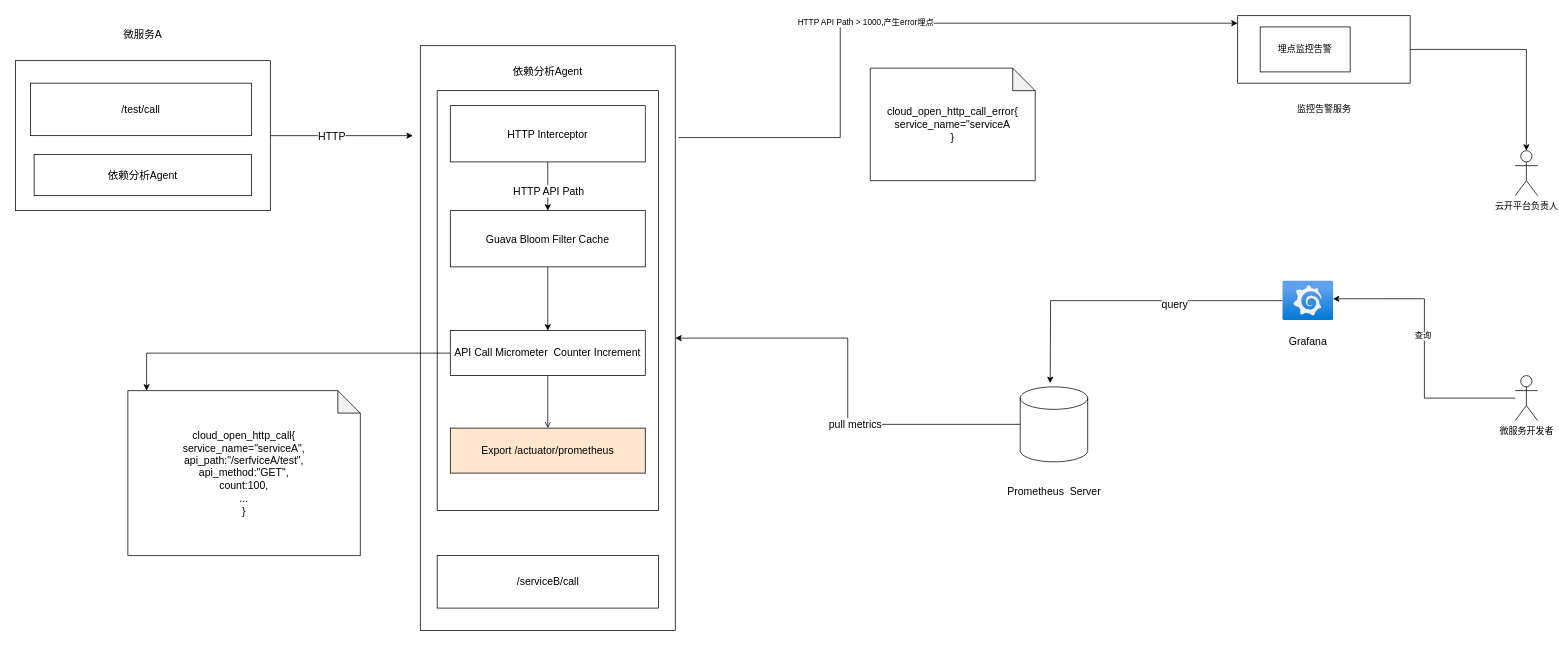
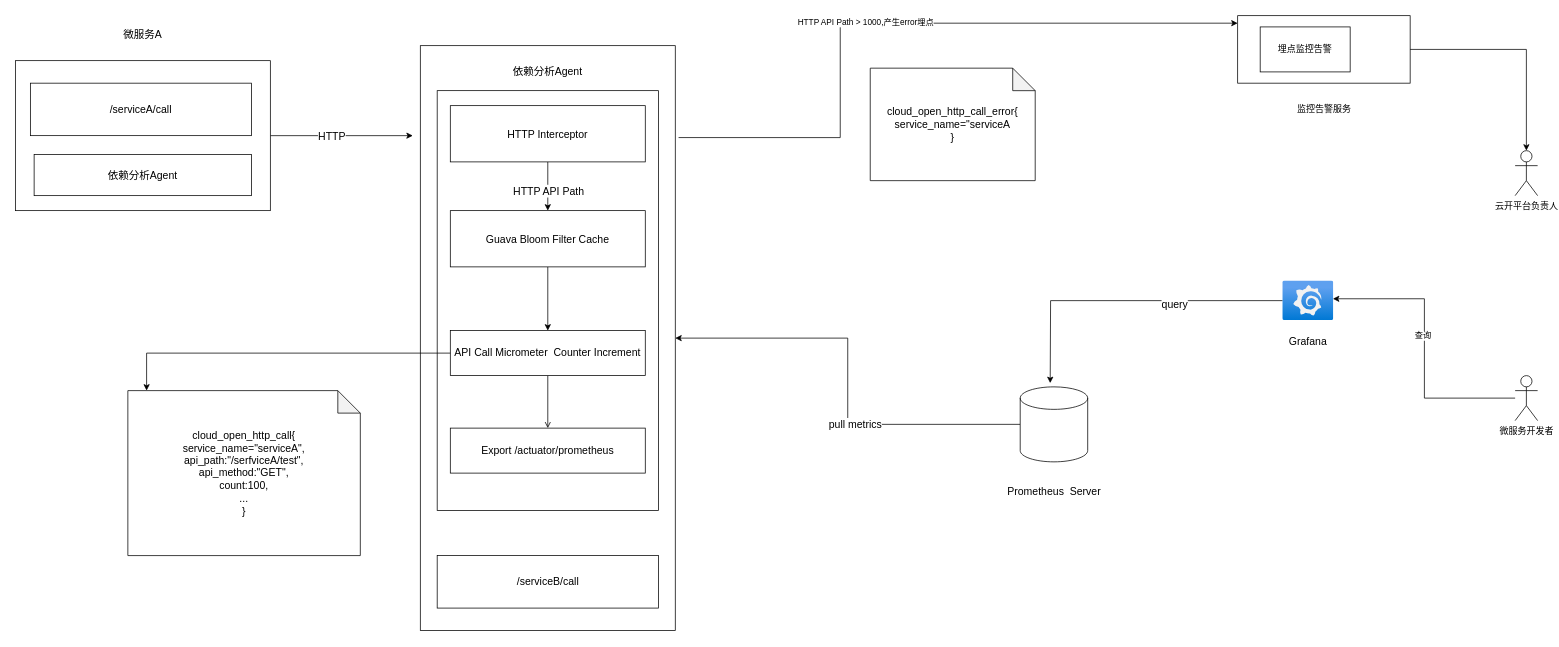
(141, 109) -> (141, 109)
(548, 450) -> (548, 450)
